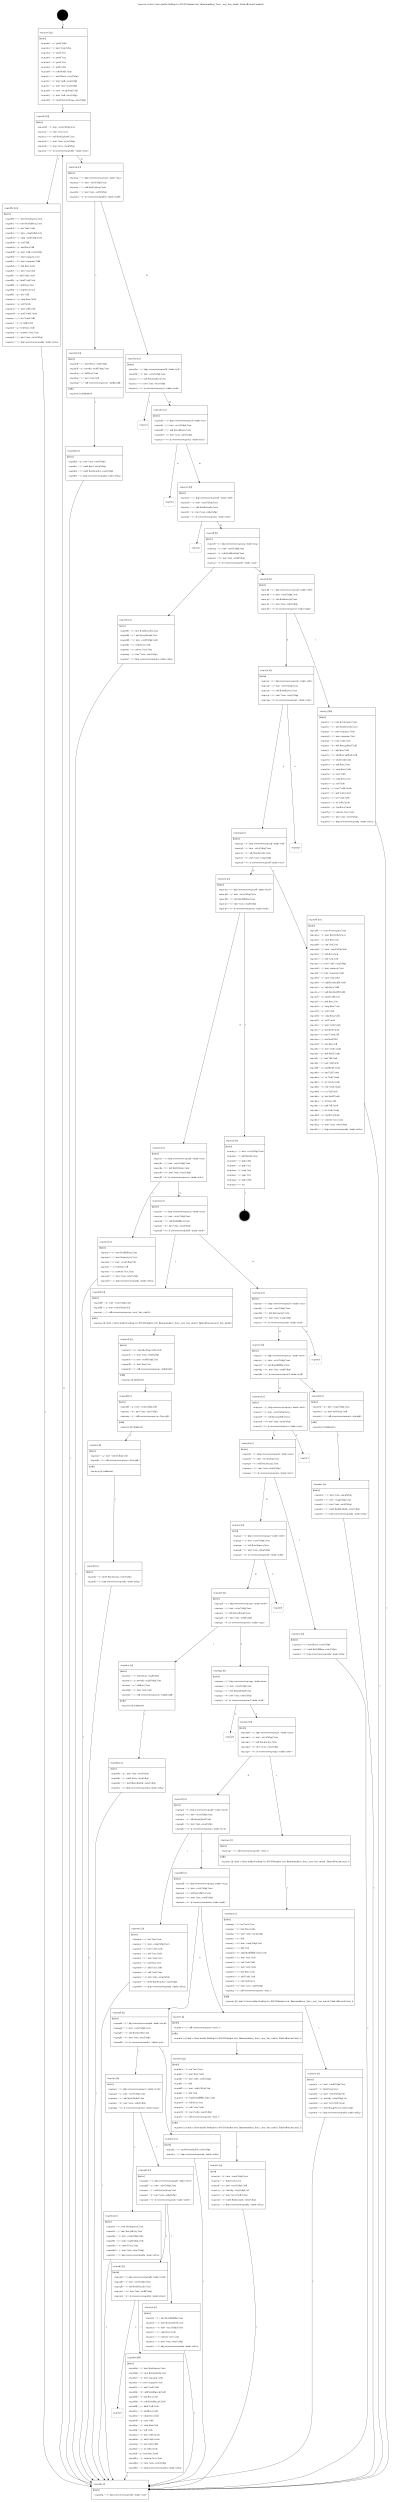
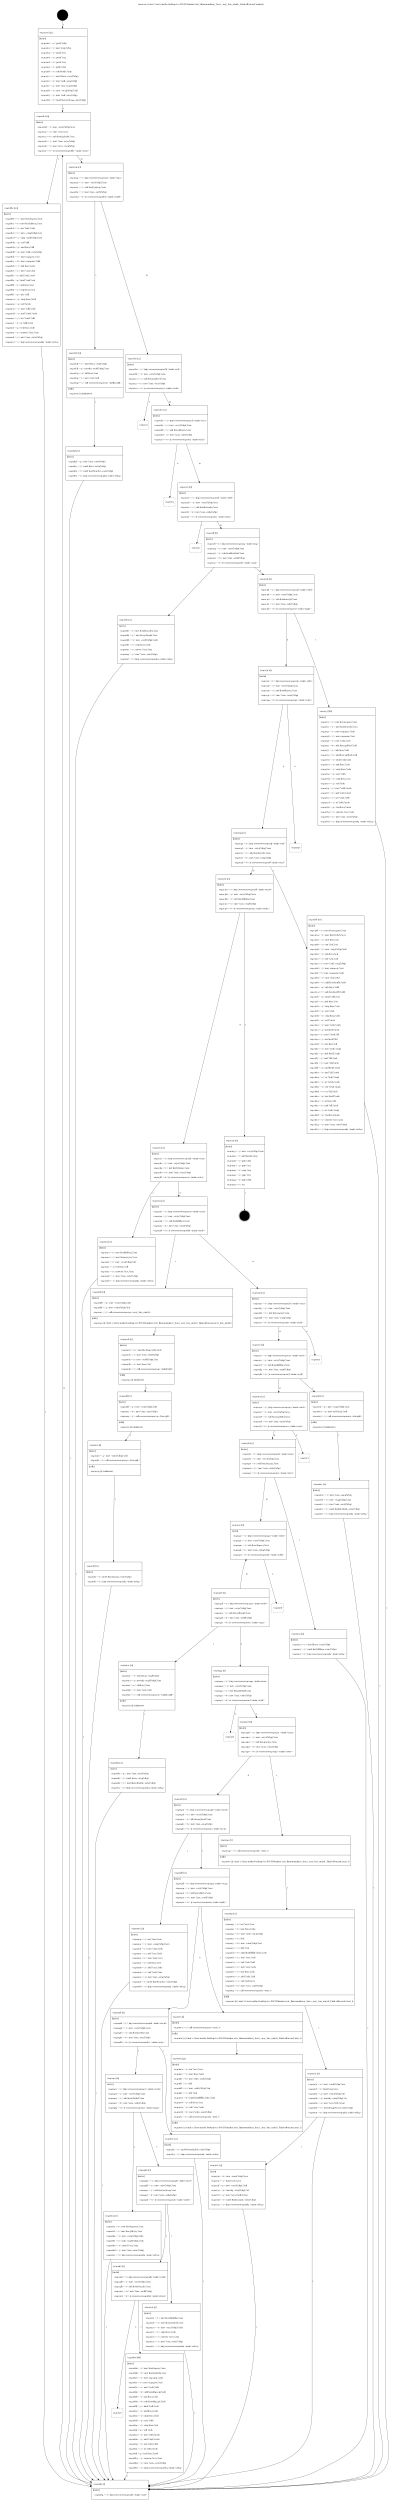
(252, 1573) -> (242, 1574)
(237, 2146) -> (293, 2142)
